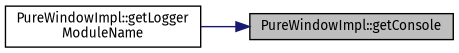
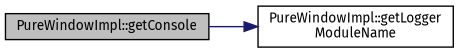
(218, 27) -> (226, 27)
